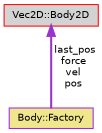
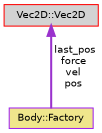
(51, 15) -> (51, 15)
